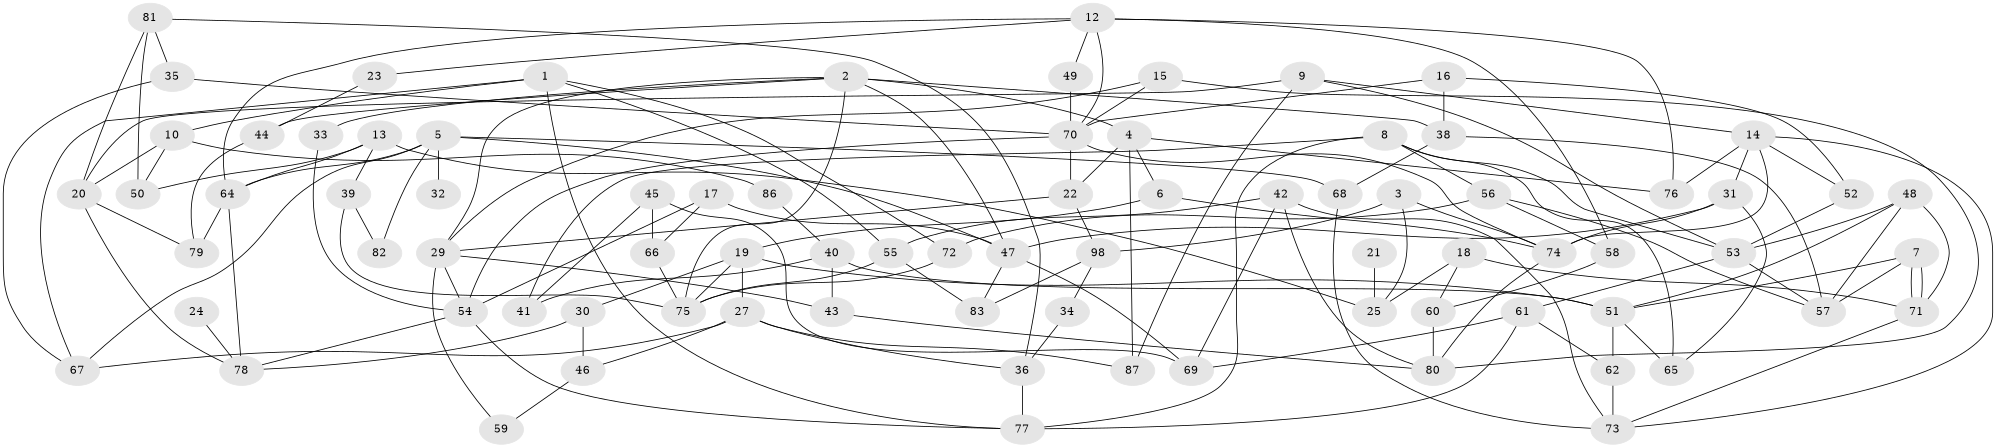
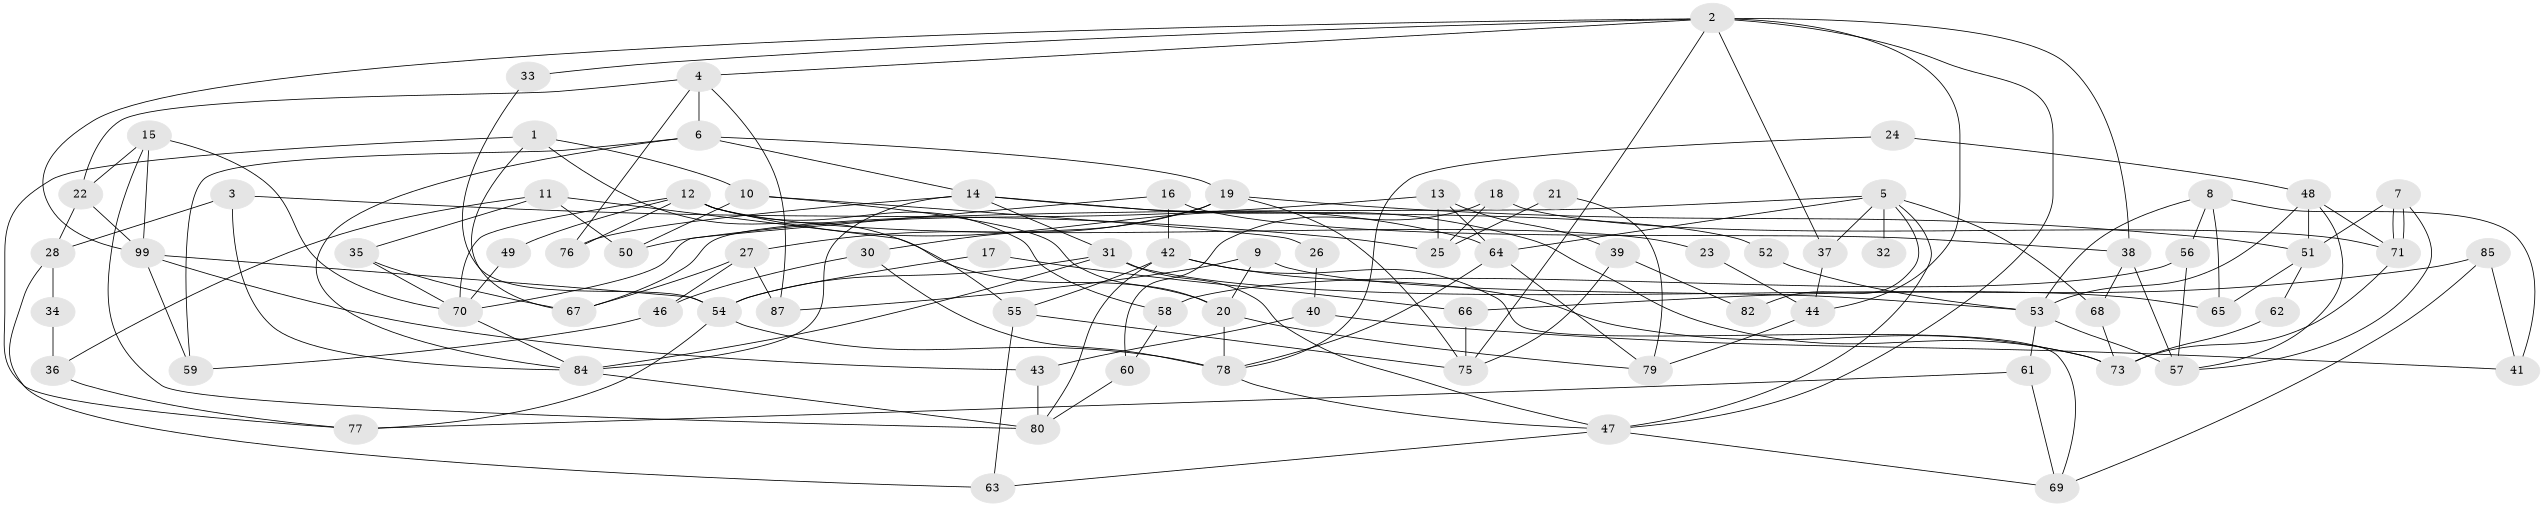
(150, 18) -> (546, 194)
(1669, 95) -> (1169, 224)
(1518, 105) -> (836, 165)
none -> (350, 157)
(732, 157) -> (911, 275)
none -> (2102, 160)
(1071, 165) -> (122, 159)
(653, 194) -> (2488, 253)
(770, 194) -> (1317, 253)
(847, 224) -> (1413, 414)
(439, 253) -> (143, 253)
(950, 253) -> none
(1098, 253) -> (53, 253)
(1554, 253) -> (581, 371)
none -> (1825, 253)
none -> (1655, 256)
(1220, 289) -> none
(978, 312) -> (993, 488)
(1236, 314) -> none
(1564, 339) -> none
(922, 357) -> none
